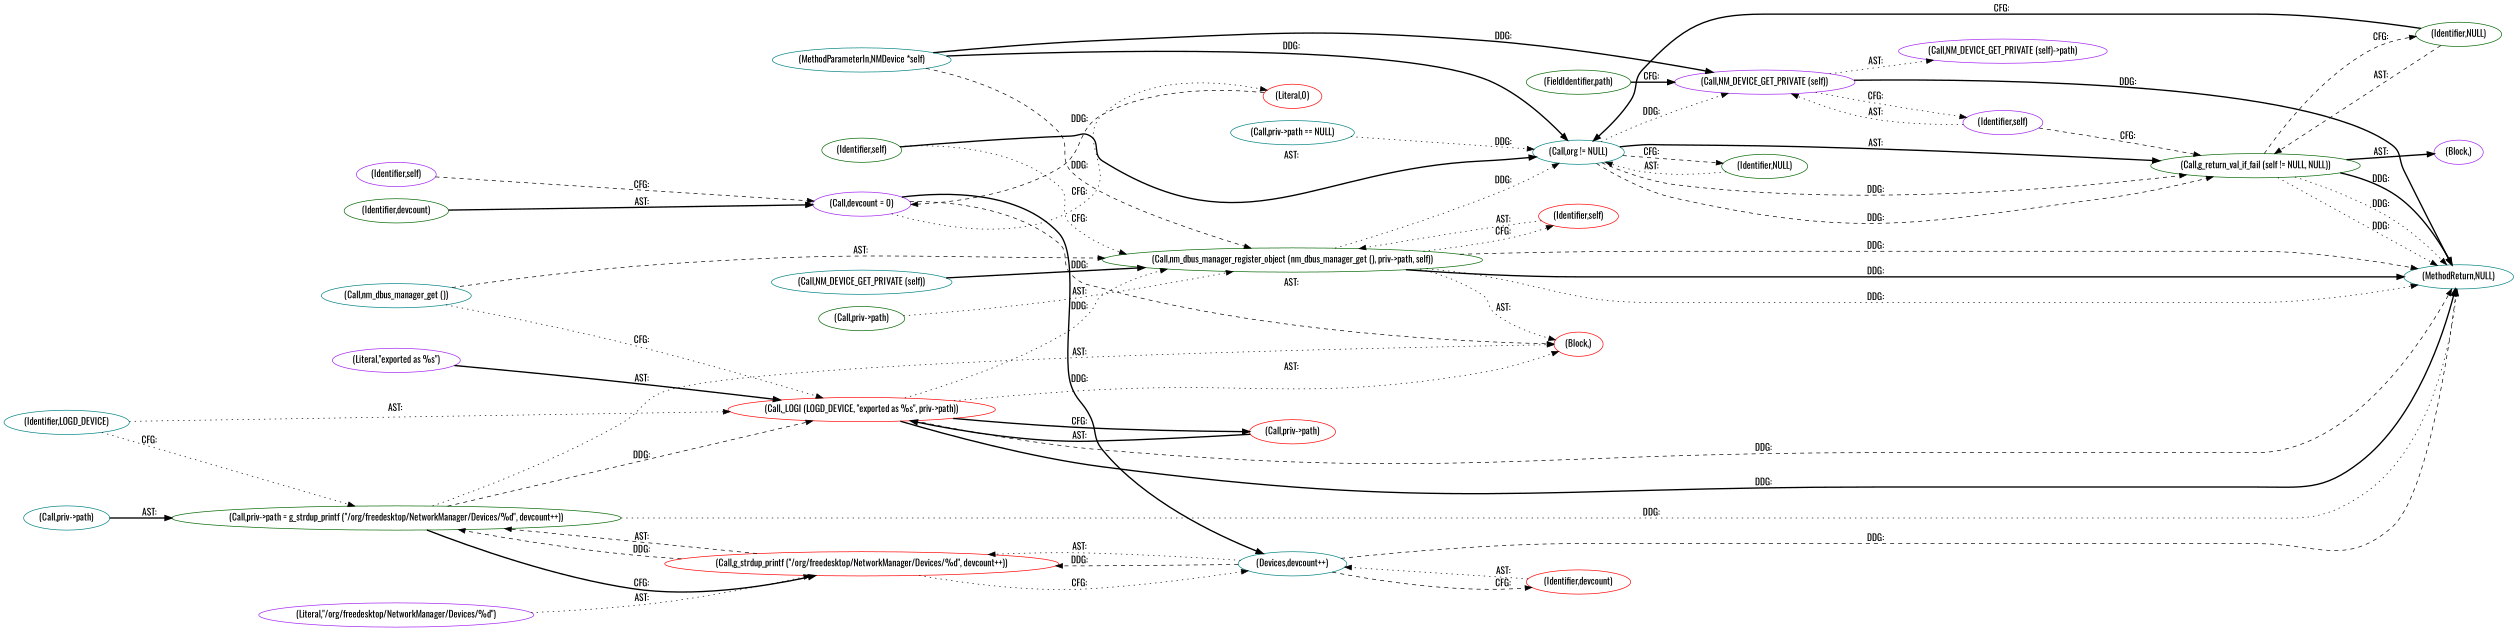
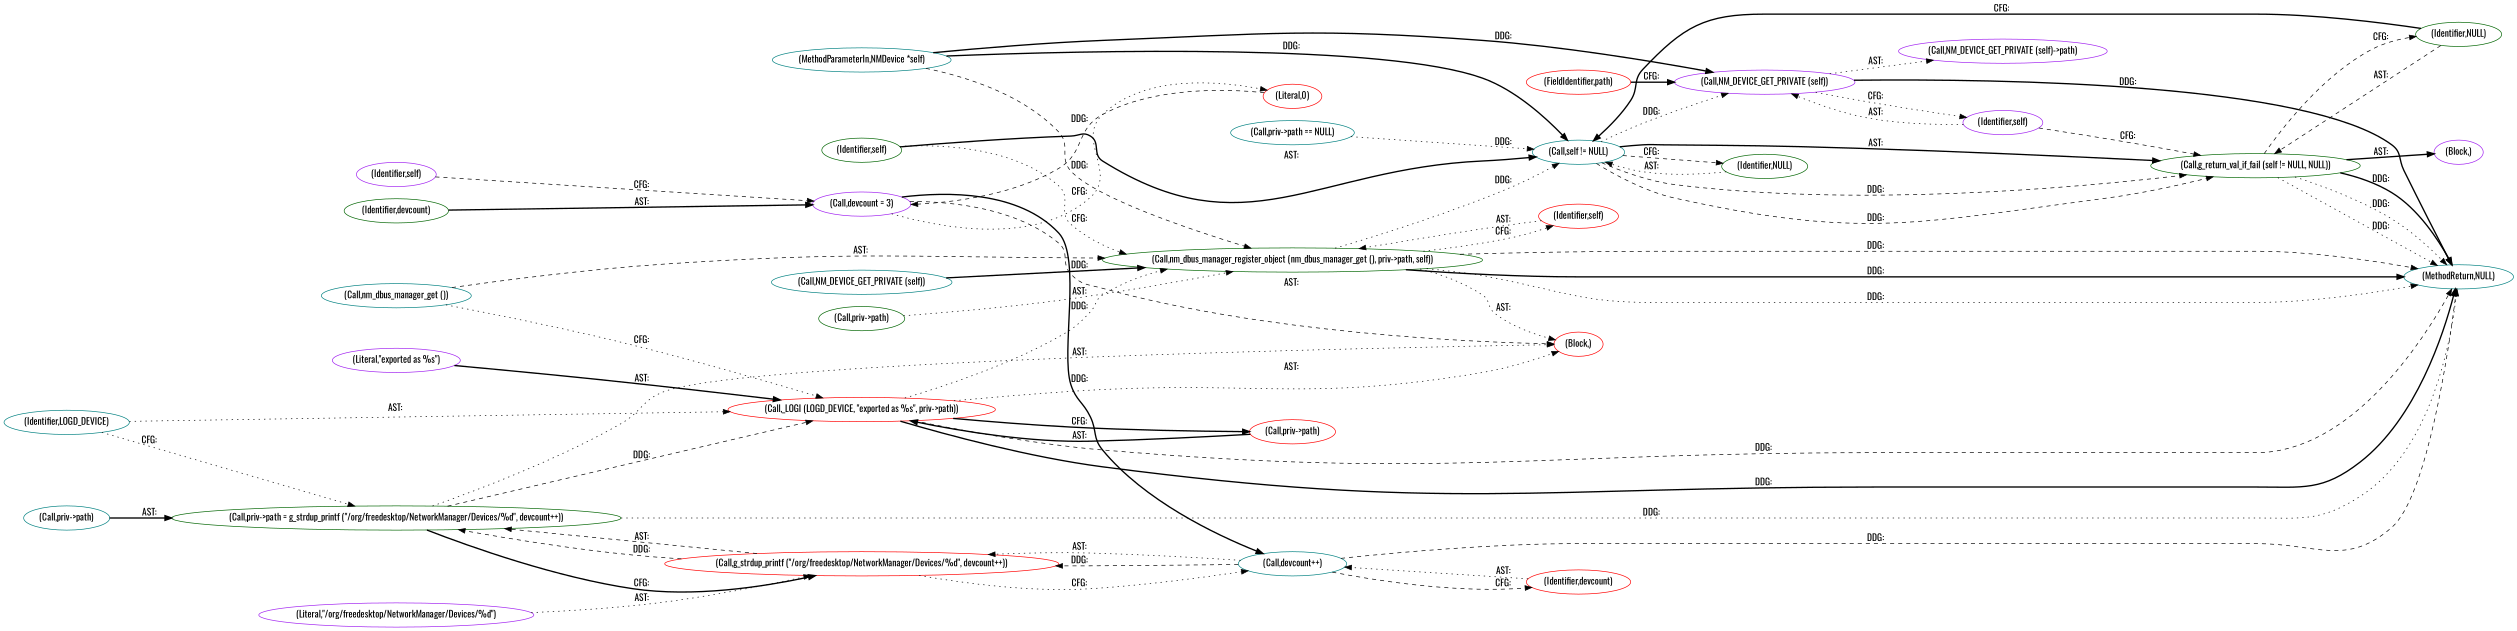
(1579, 82) -> (1579, 82)
(1579, 152) -> (1579, 152)
(862, 204) -> (862, 204)
(1293, 564) -> (1293, 564)
